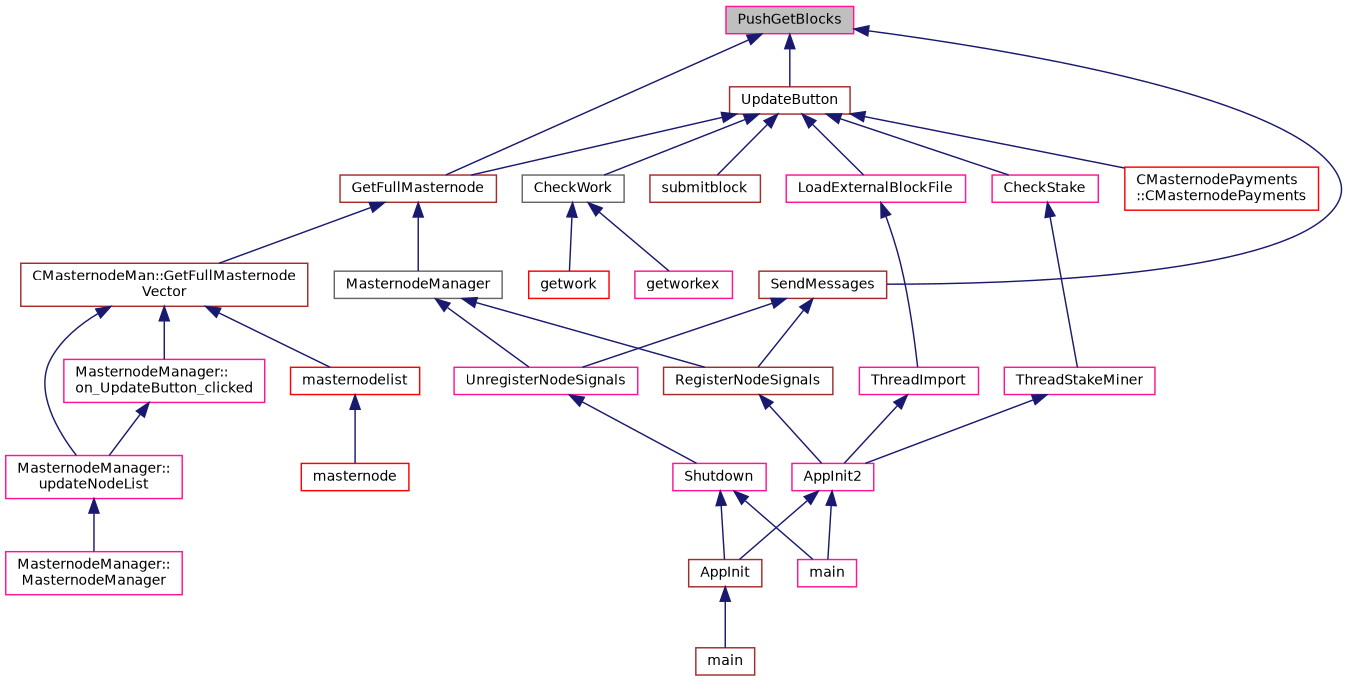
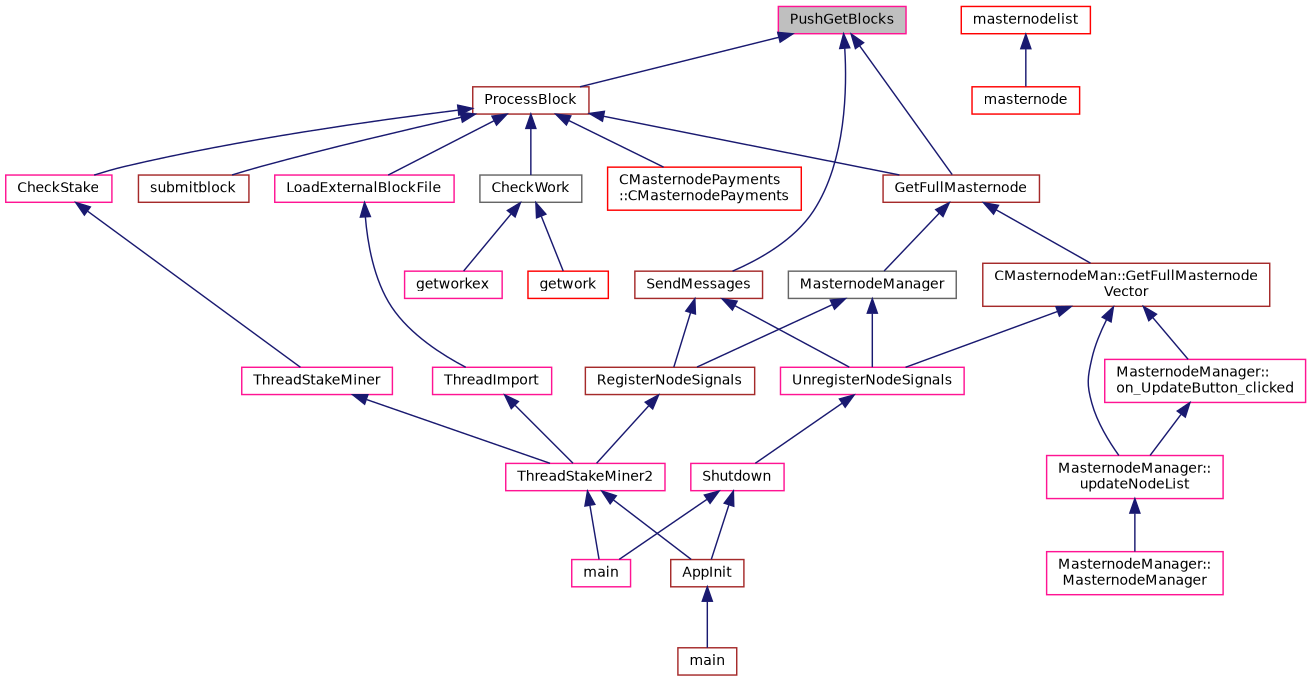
(790, 100) -> (531, 100)
(274, 340) -> (982, 339)
(833, 477) -> (585, 477)
